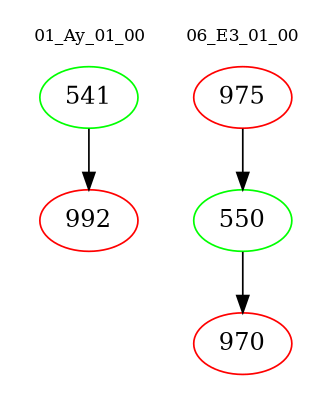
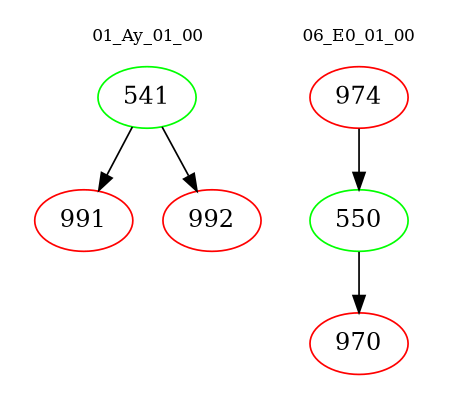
(243, 37) -> (359, 37)
(243, 97) -> (359, 97)
none -> (84, 221)
